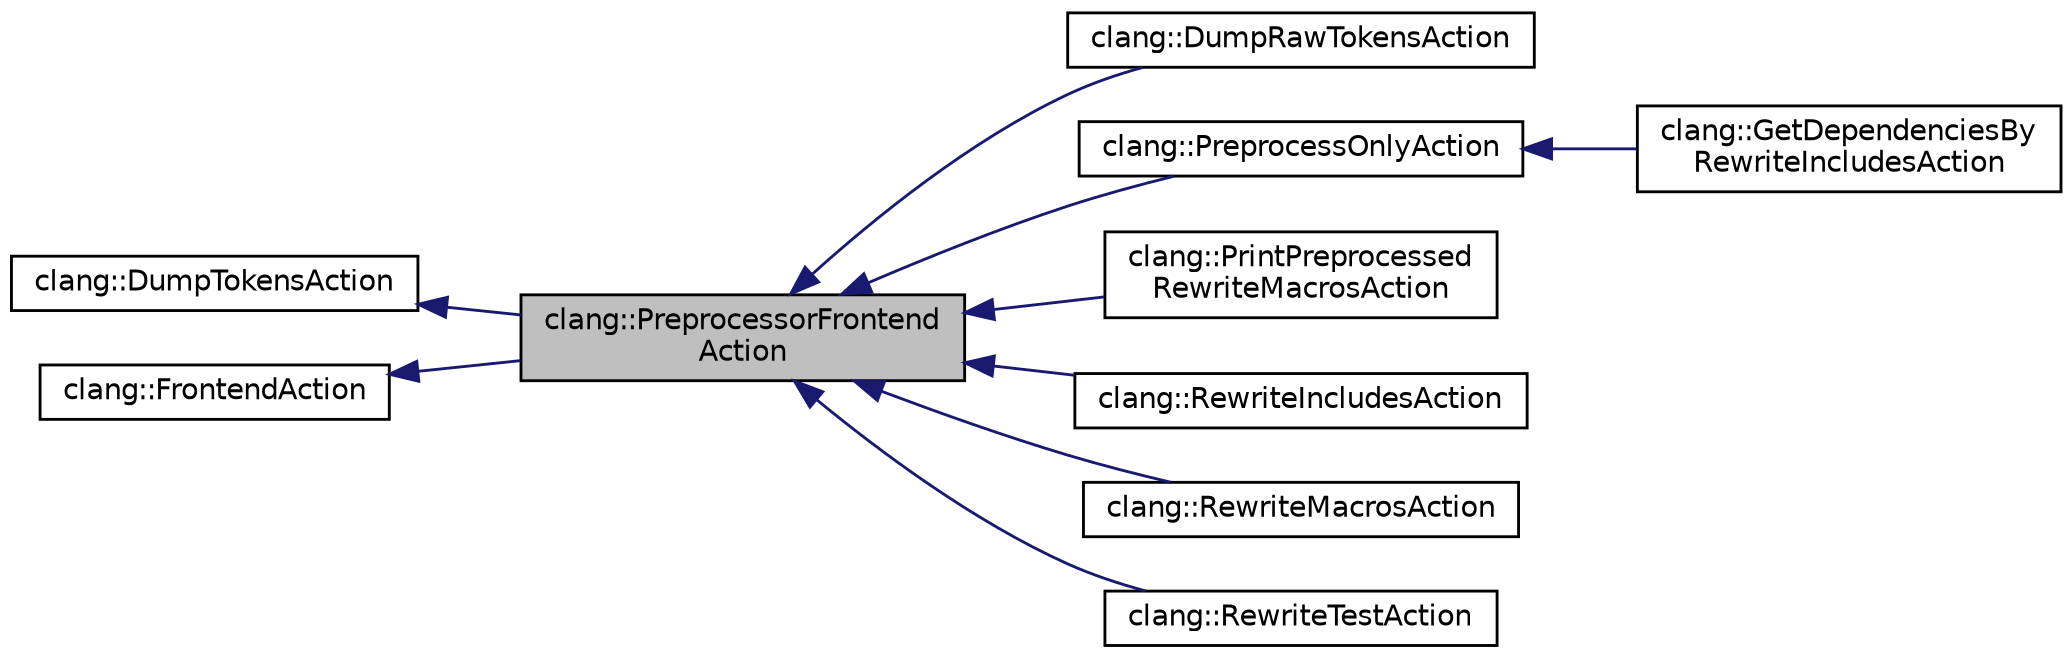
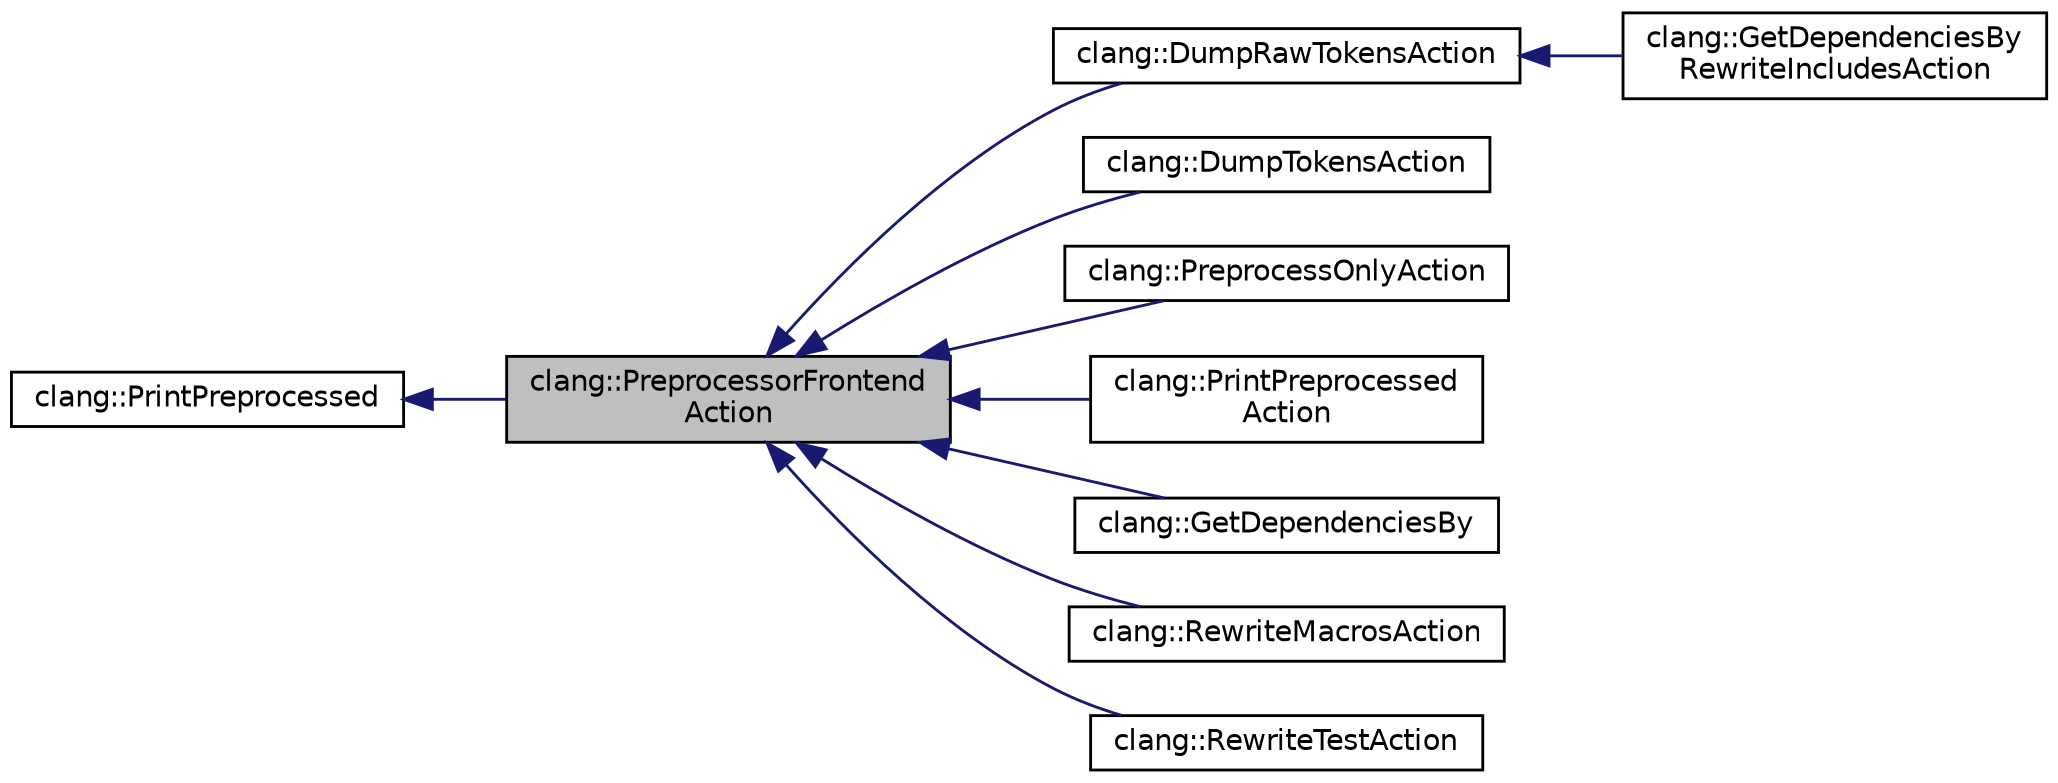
(1595, 149) -> (1586, 56)
(1301, 275) -> (1287, 399)
(484, 311) -> (975, 254)
(215, 392) -> (208, 399)
(1301, 401) -> (1287, 525)
